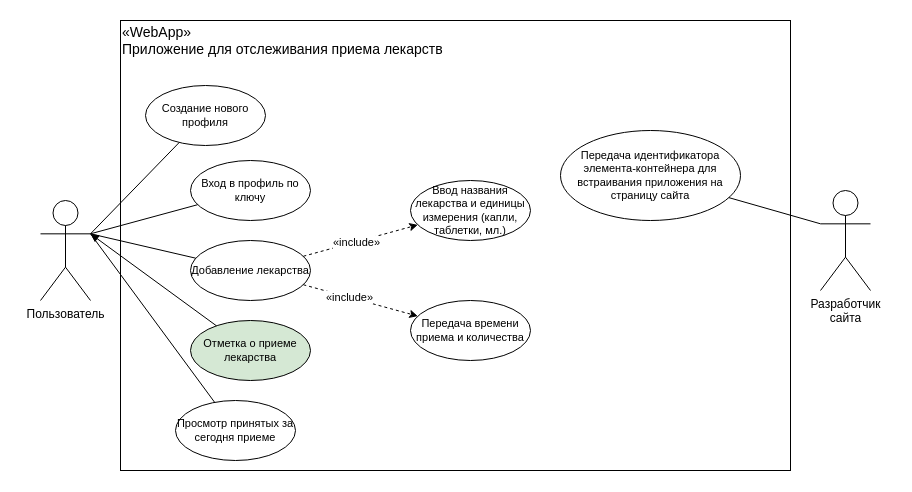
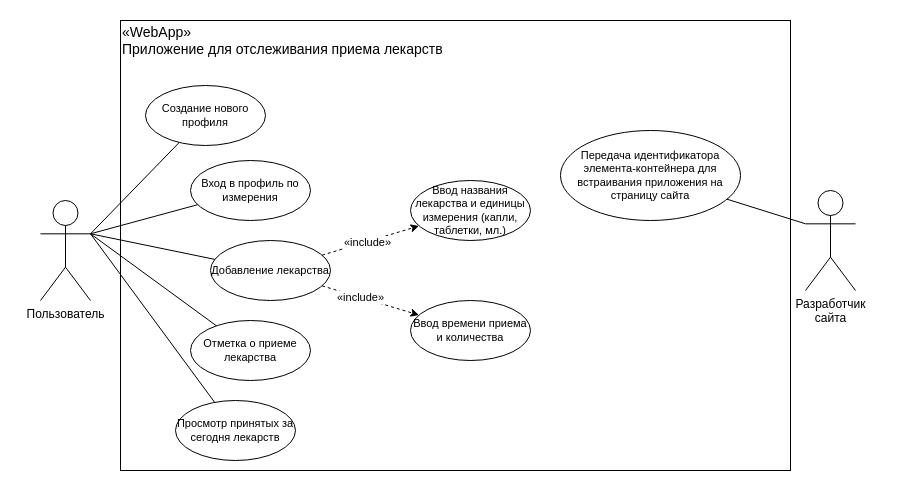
(251, 191) -> (251, 191)
(98, 239) -> (97, 239)
(846, 241) -> (831, 241)
(251, 271) -> (271, 271)
(471, 331) -> (471, 331)
(251, 351) -> (251, 351)
(236, 431) -> (236, 431)
